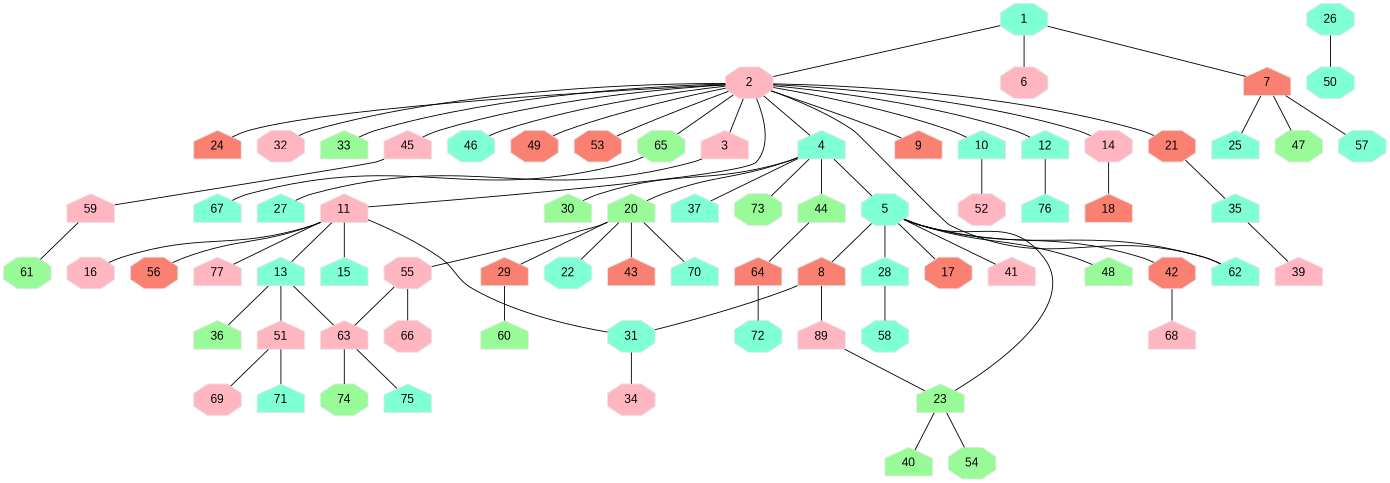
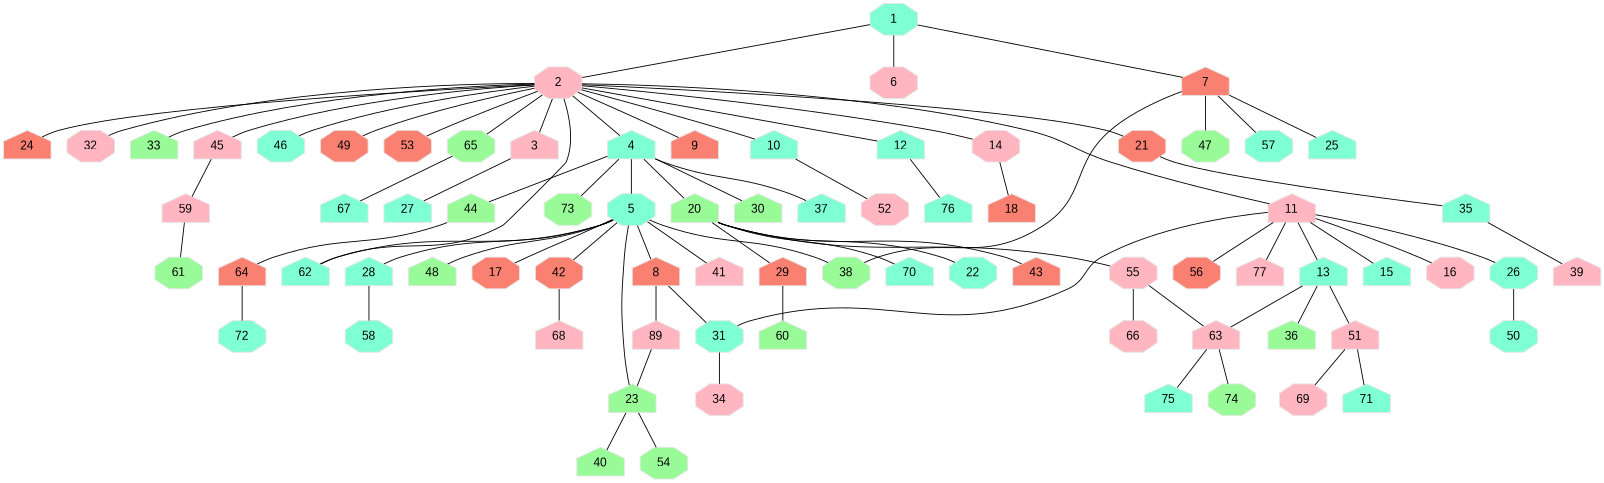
none -> (1407, 235)
none -> (846, 273)
